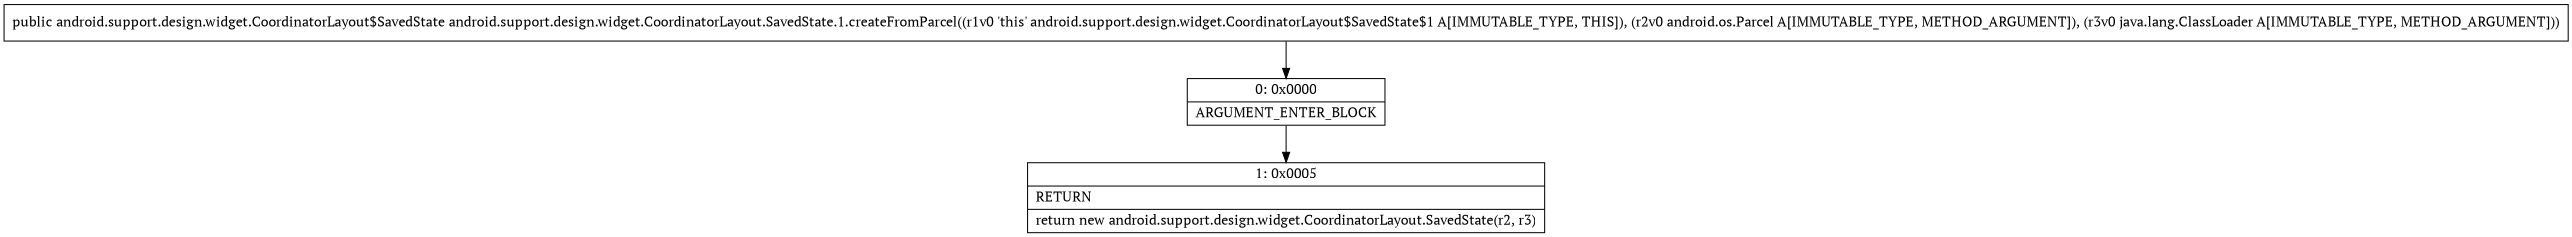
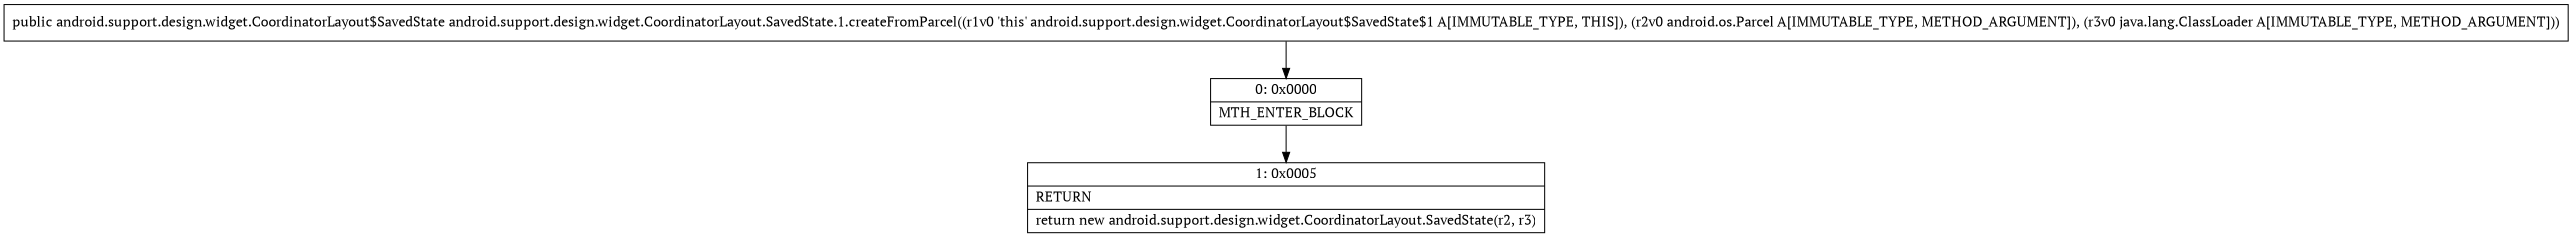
(1286, 113) -> (1286, 113)
